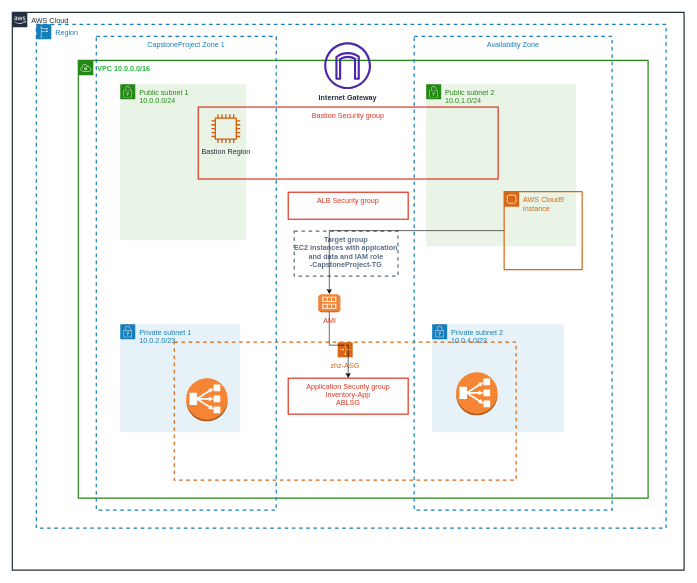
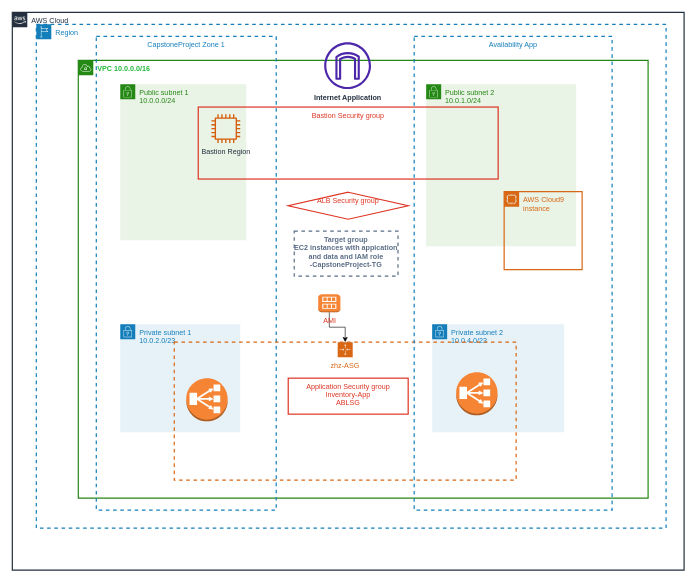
(513, 44) -> (513, 44)
(348, 98) -> (348, 98)
(348, 206) -> (348, 206)
(419, 231) -> none
(348, 372) -> (345, 329)
